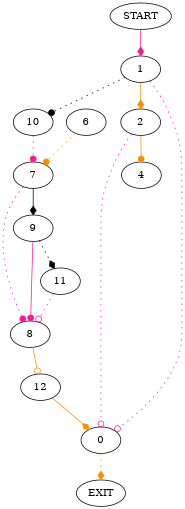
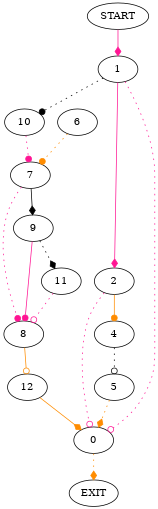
(141, 91) -> (116, 171)
none -> (114, 387)
